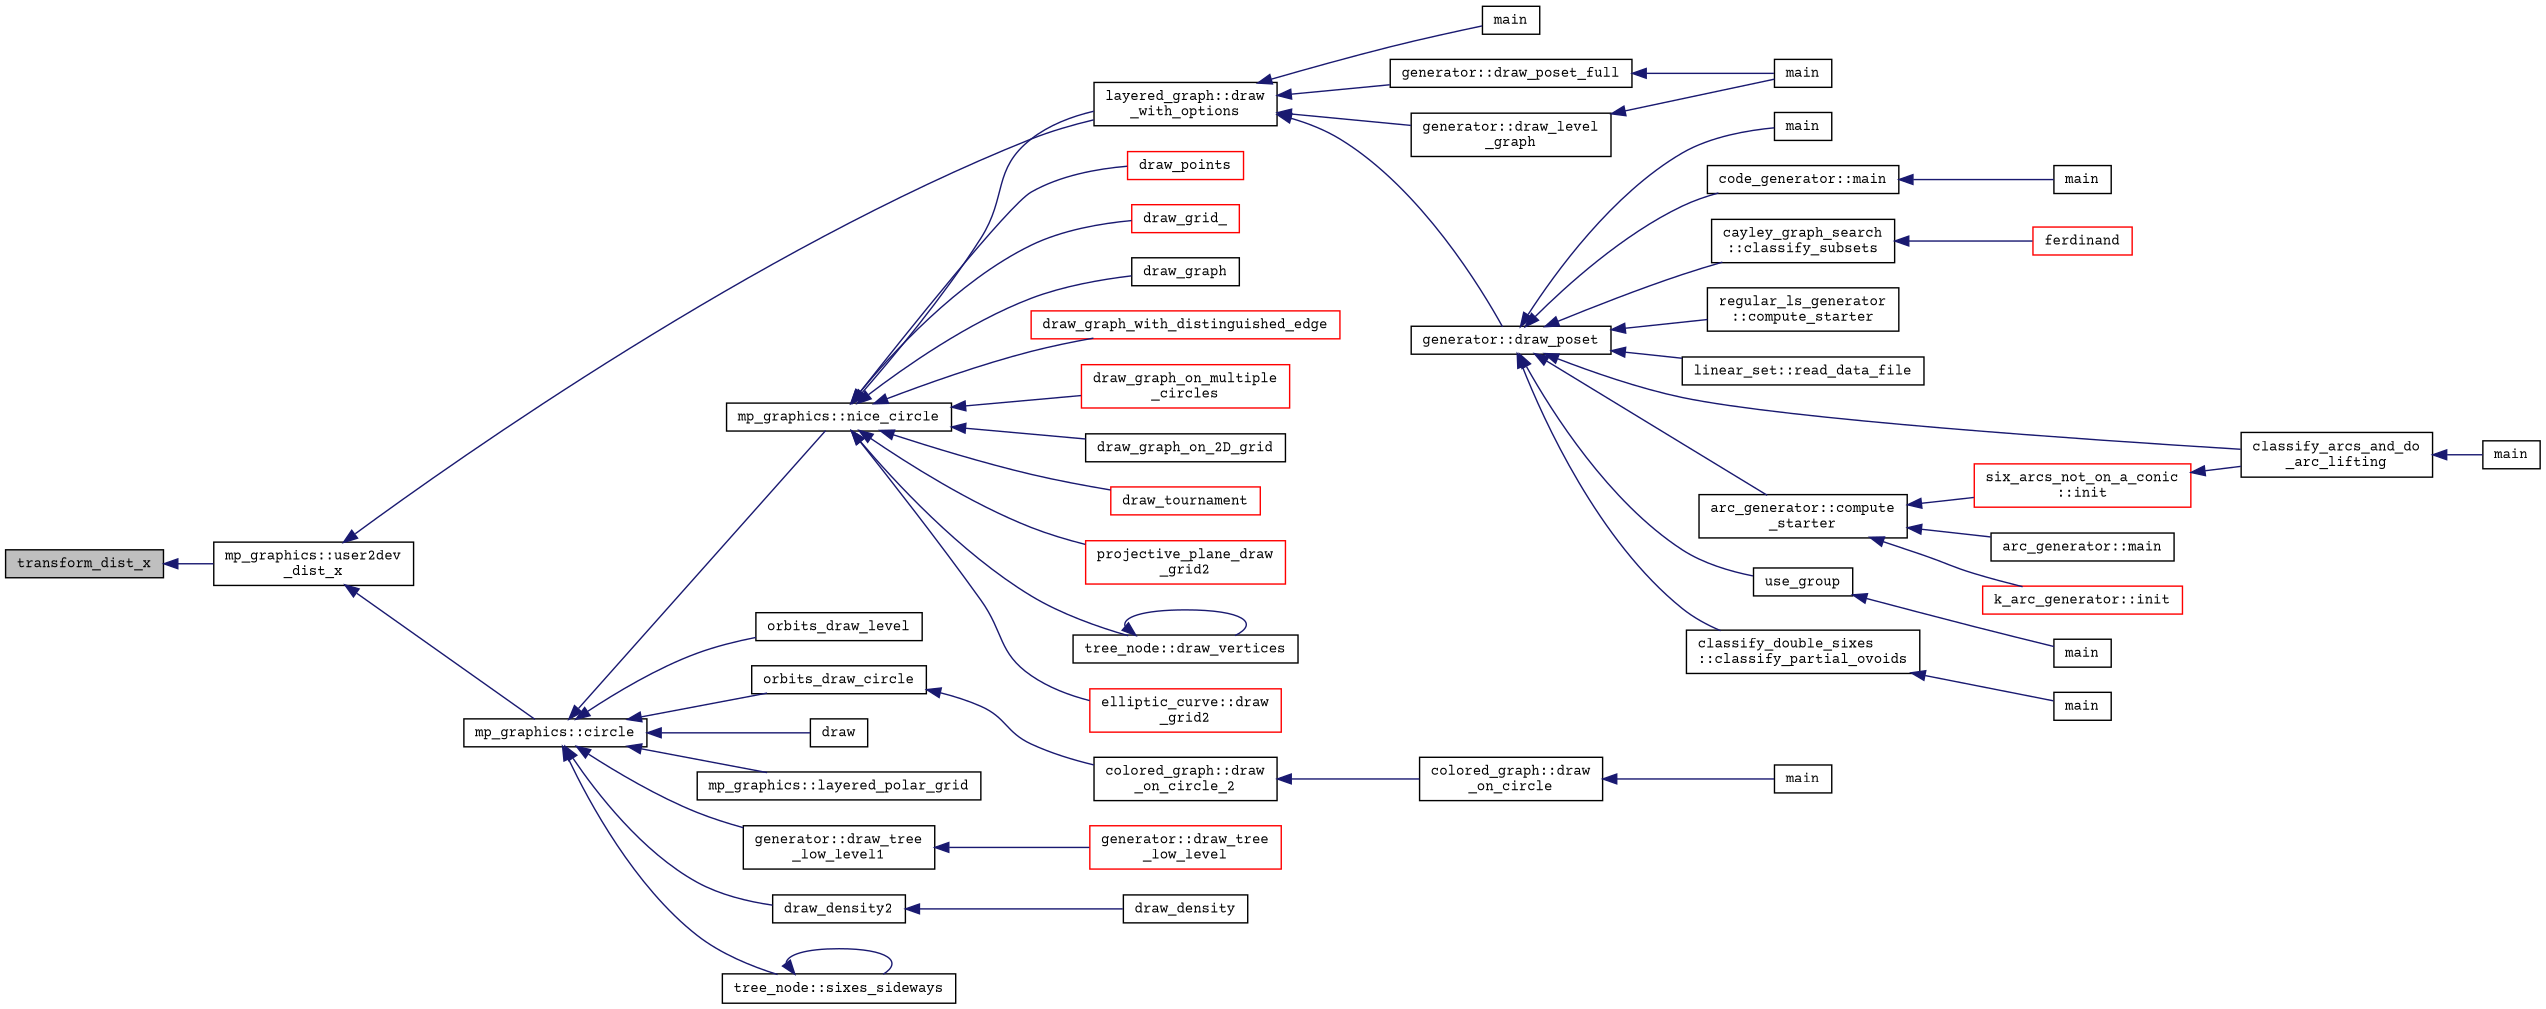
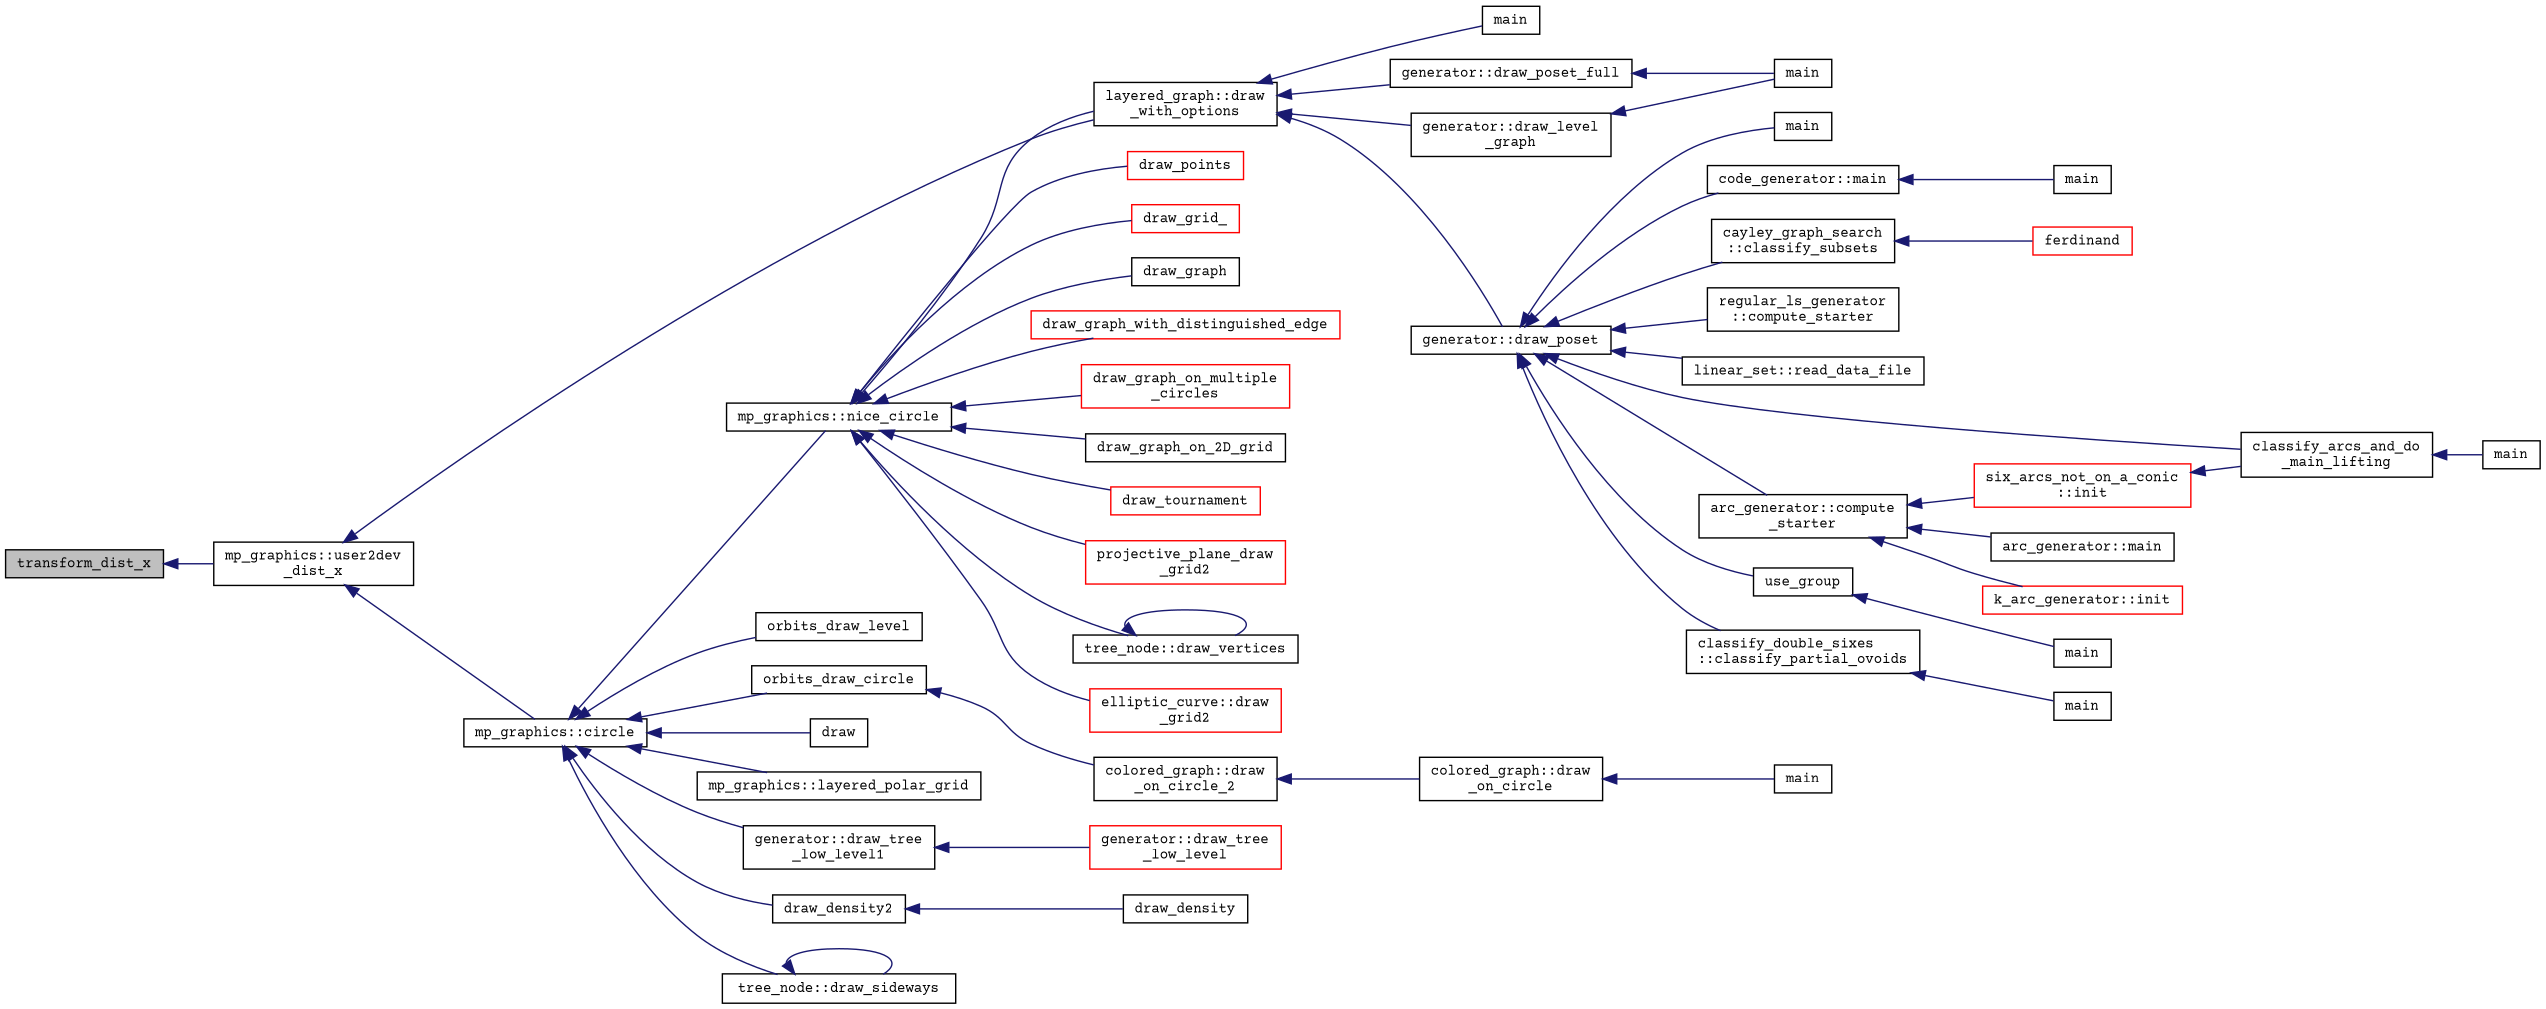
(2337, 455) -> (2337, 455)
(839, 989) -> (839, 989)
